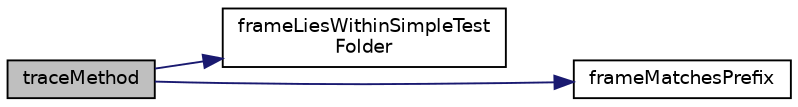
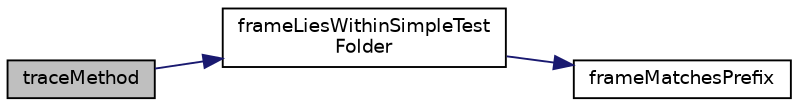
(355, 84) -> (530, 59)
